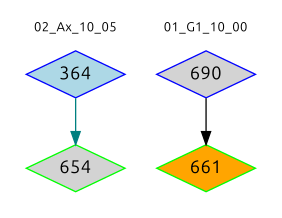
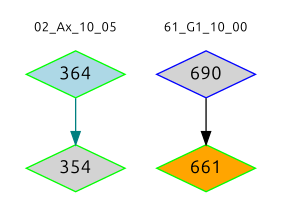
(206, 28) -> (206, 28)
(76, 74) -> (76, 74)
(76, 168) -> (76, 168)
